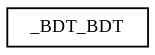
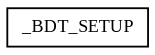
(78, 27) -> (78, 27)
